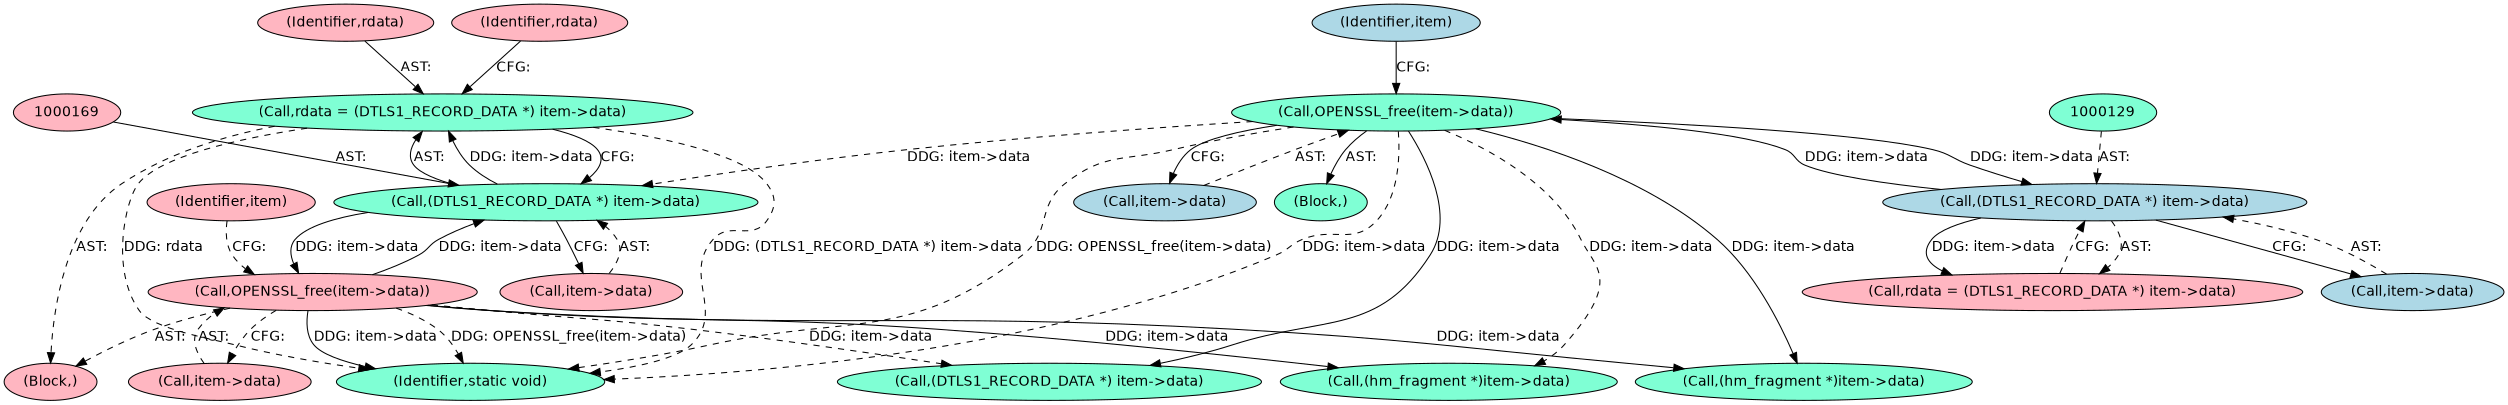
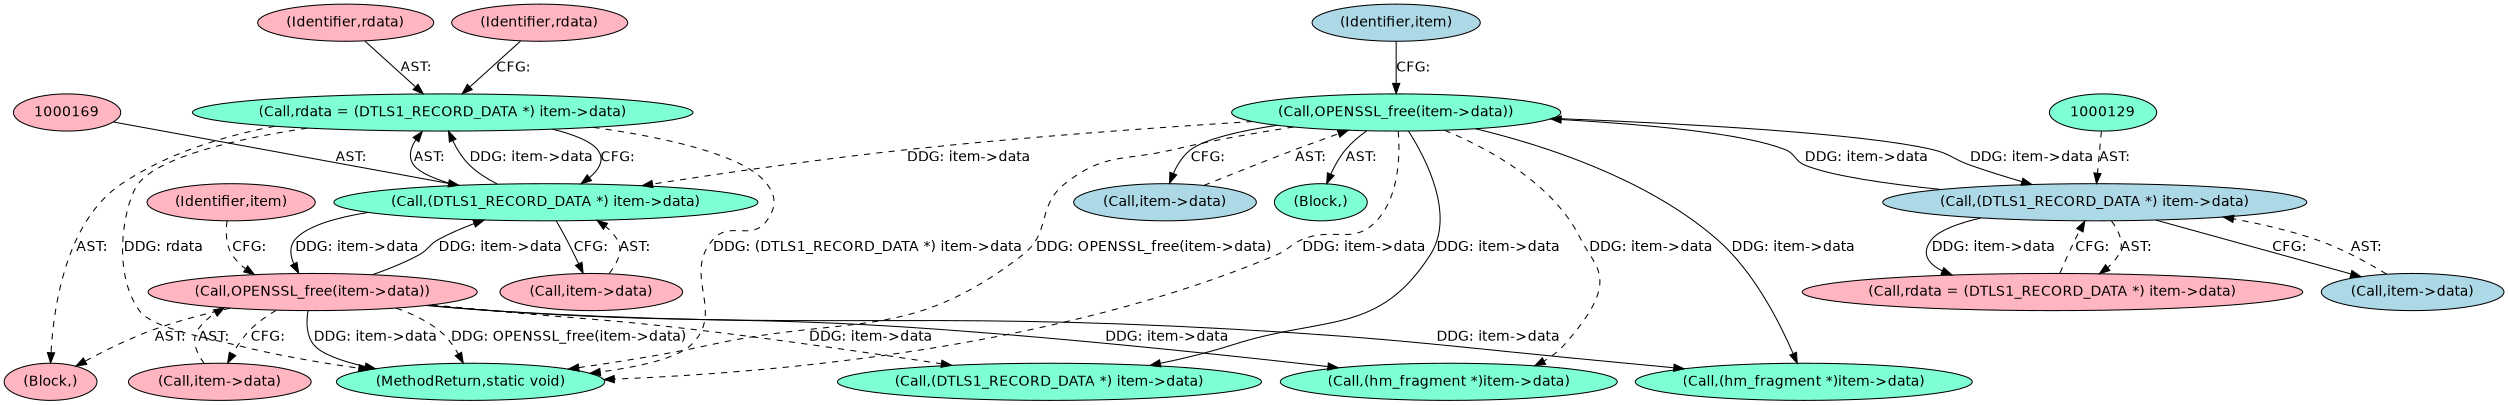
(471, 382) -> (471, 382)
